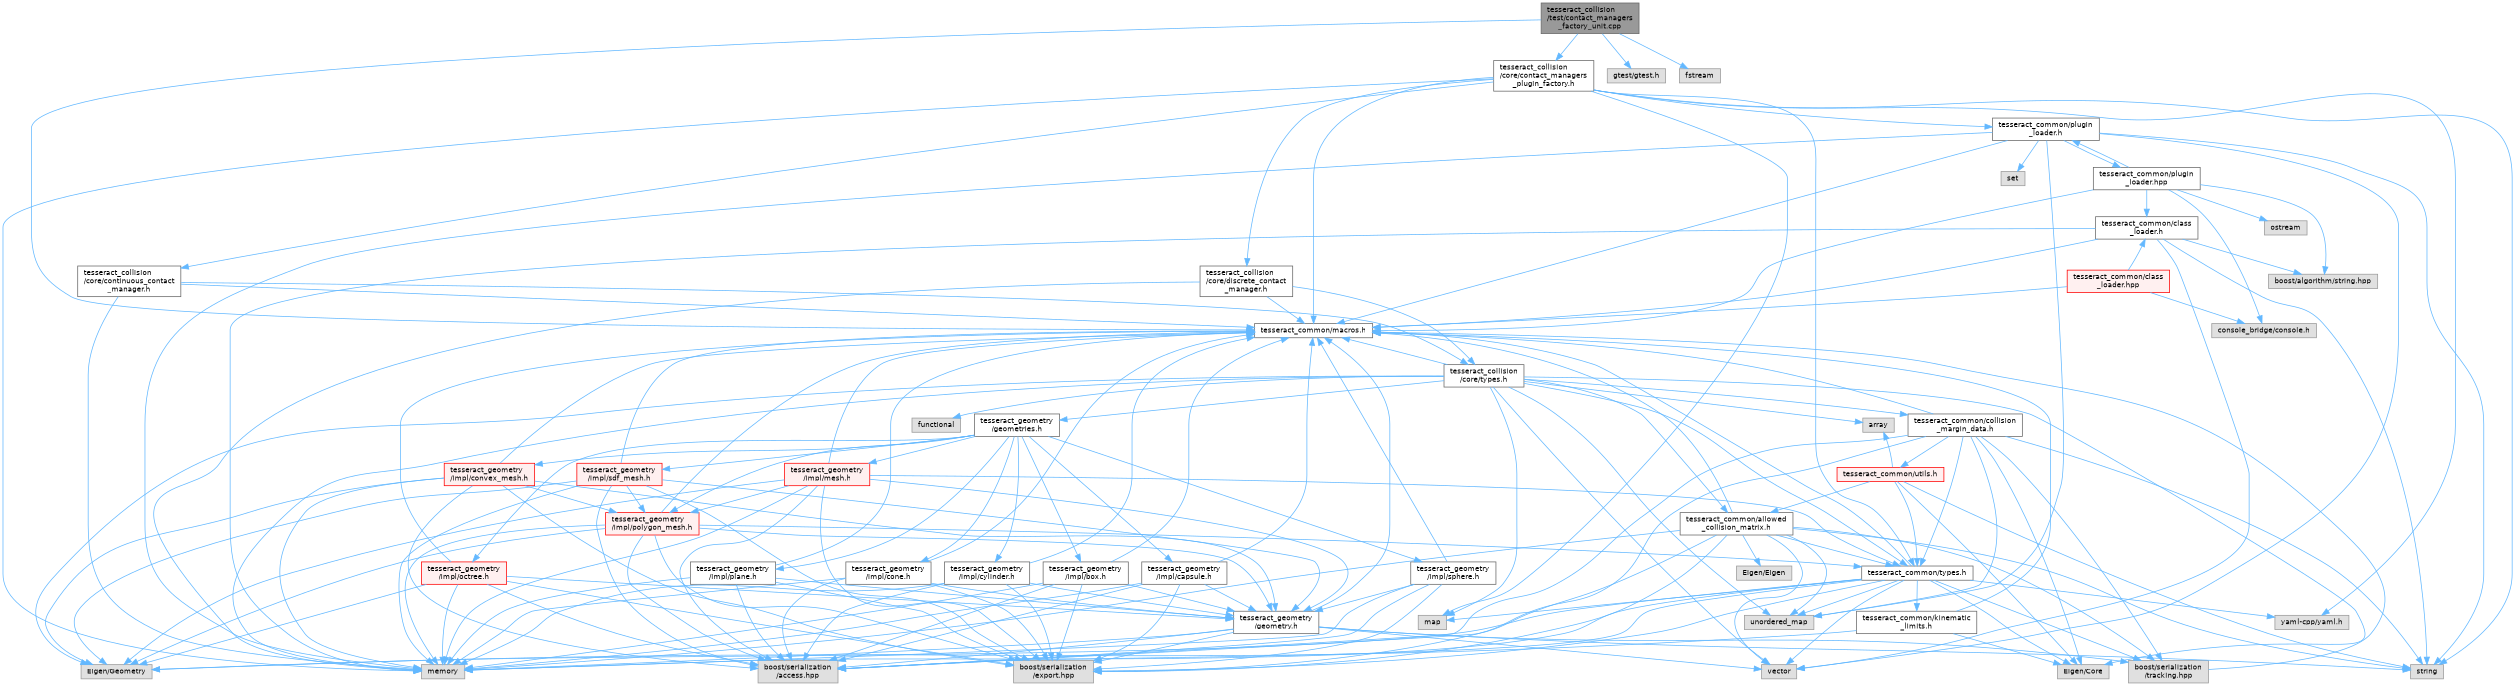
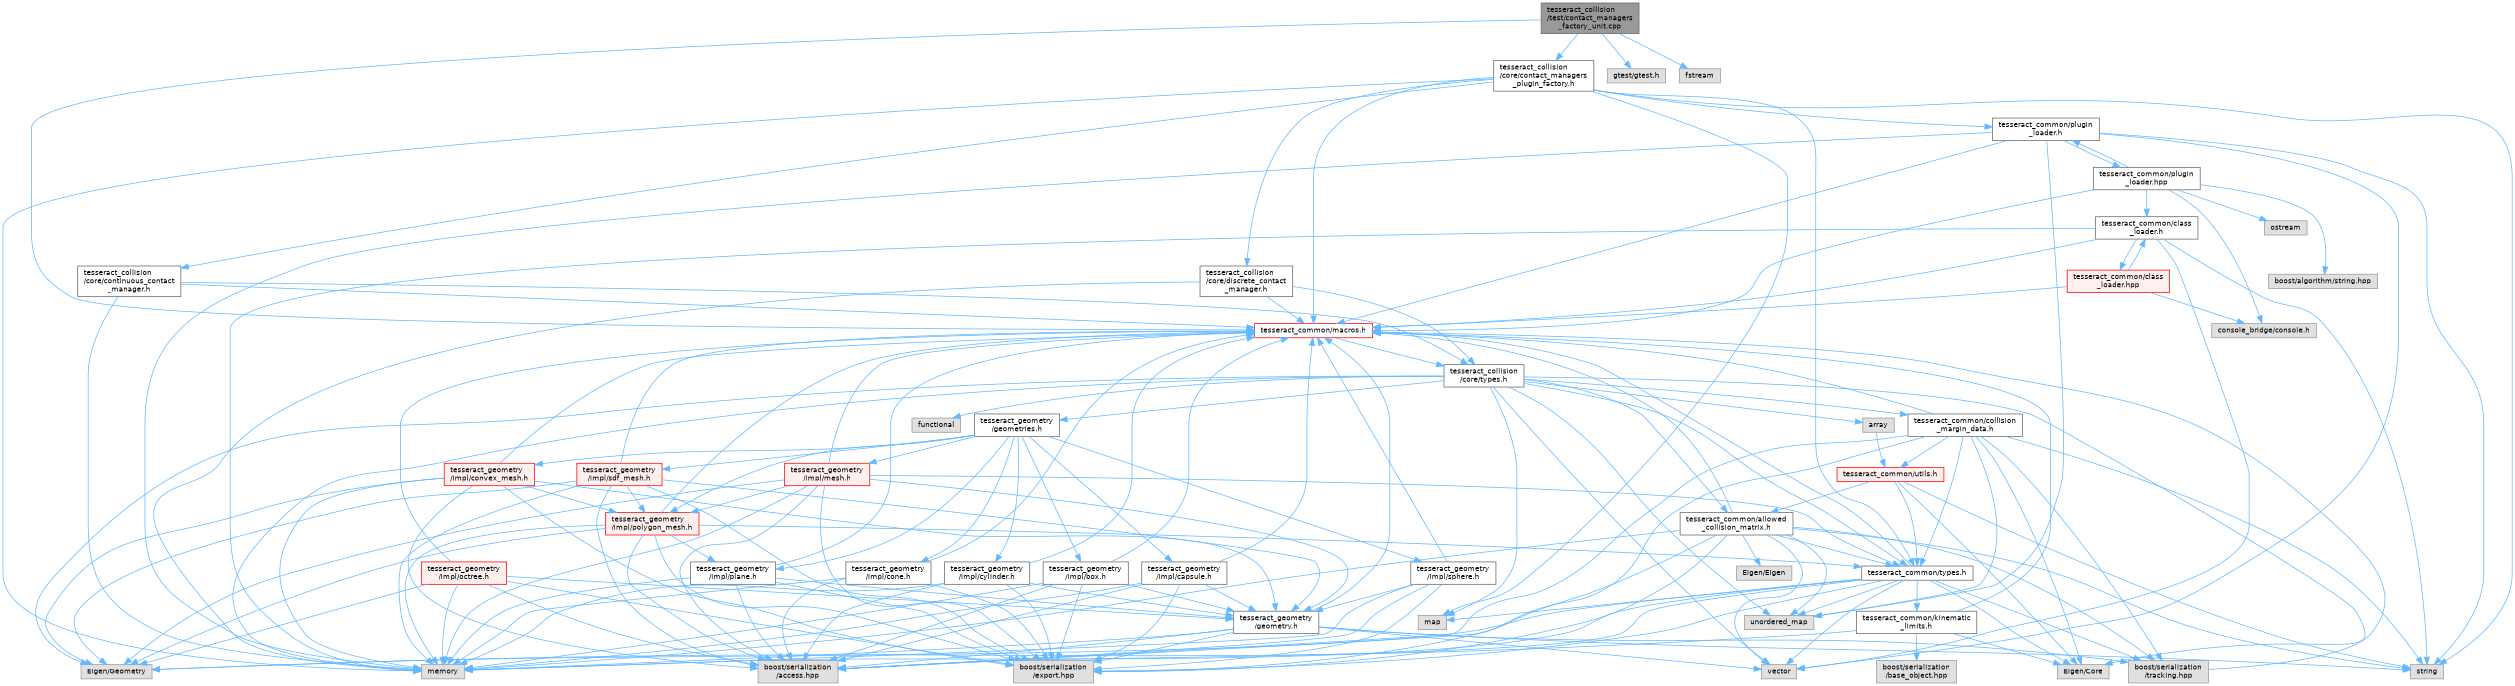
(2013, 179) -> none
(2238, 256) -> (2130, 251)
(1314, 331) -> (1314, 331)
(1399, 352) -> (1386, 351)
(705, 442) -> none
(1890, 453) -> (1878, 445)
(1025, 541) -> (689, 547)
(1078, 603) -> none
(2312, 622) -> none
none -> (1917, 672)
